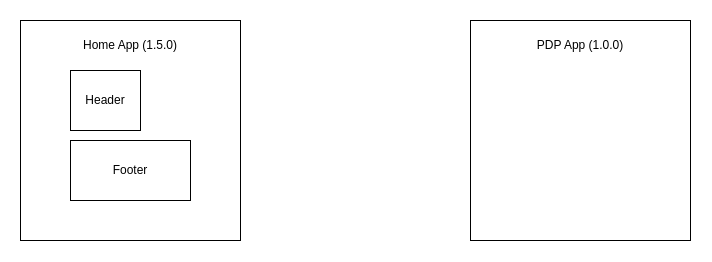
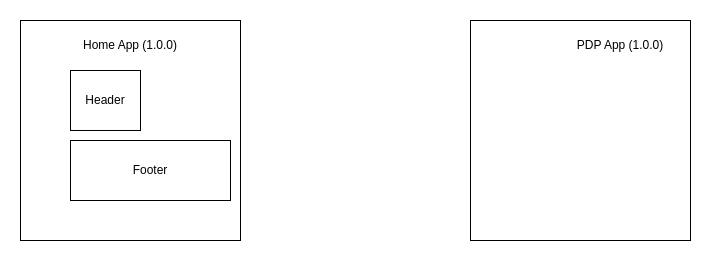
(131, 46) -> (131, 46)
(581, 46) -> (621, 46)
(131, 171) -> (151, 171)
